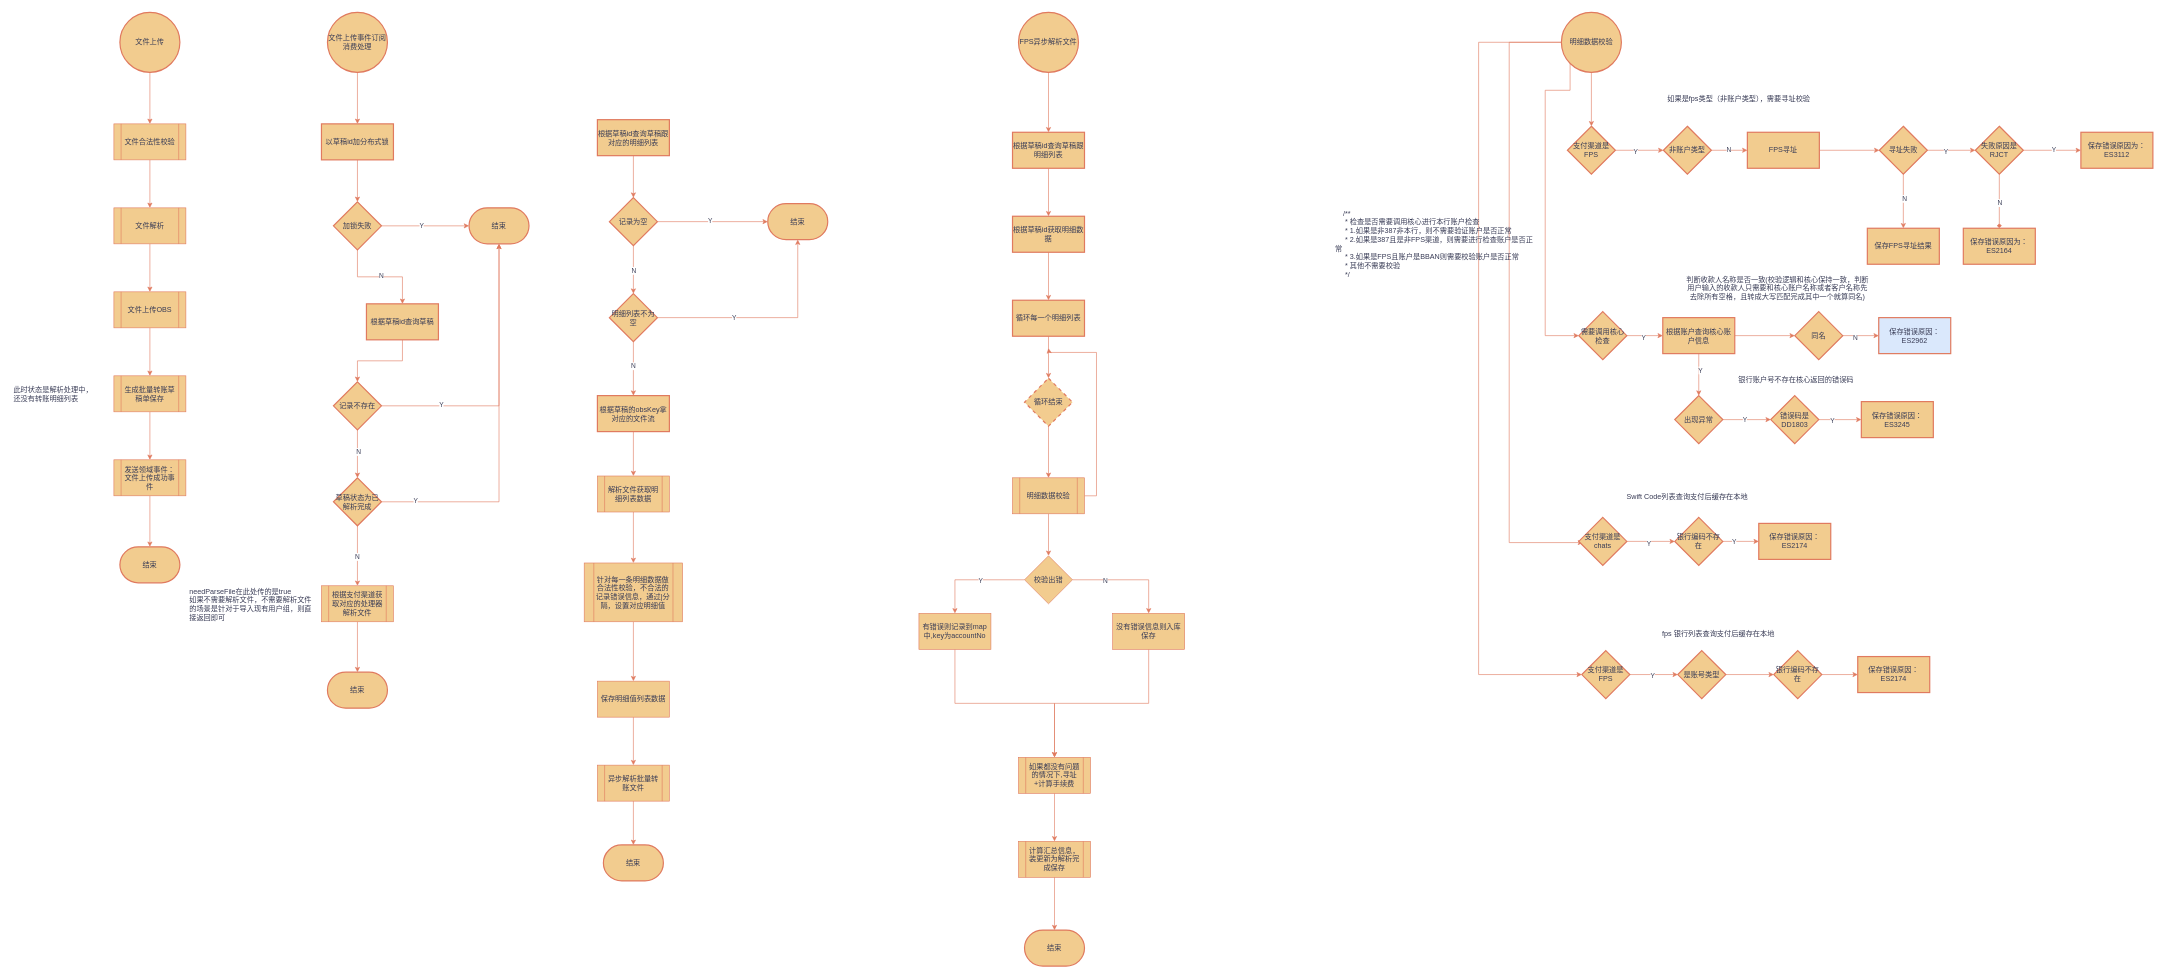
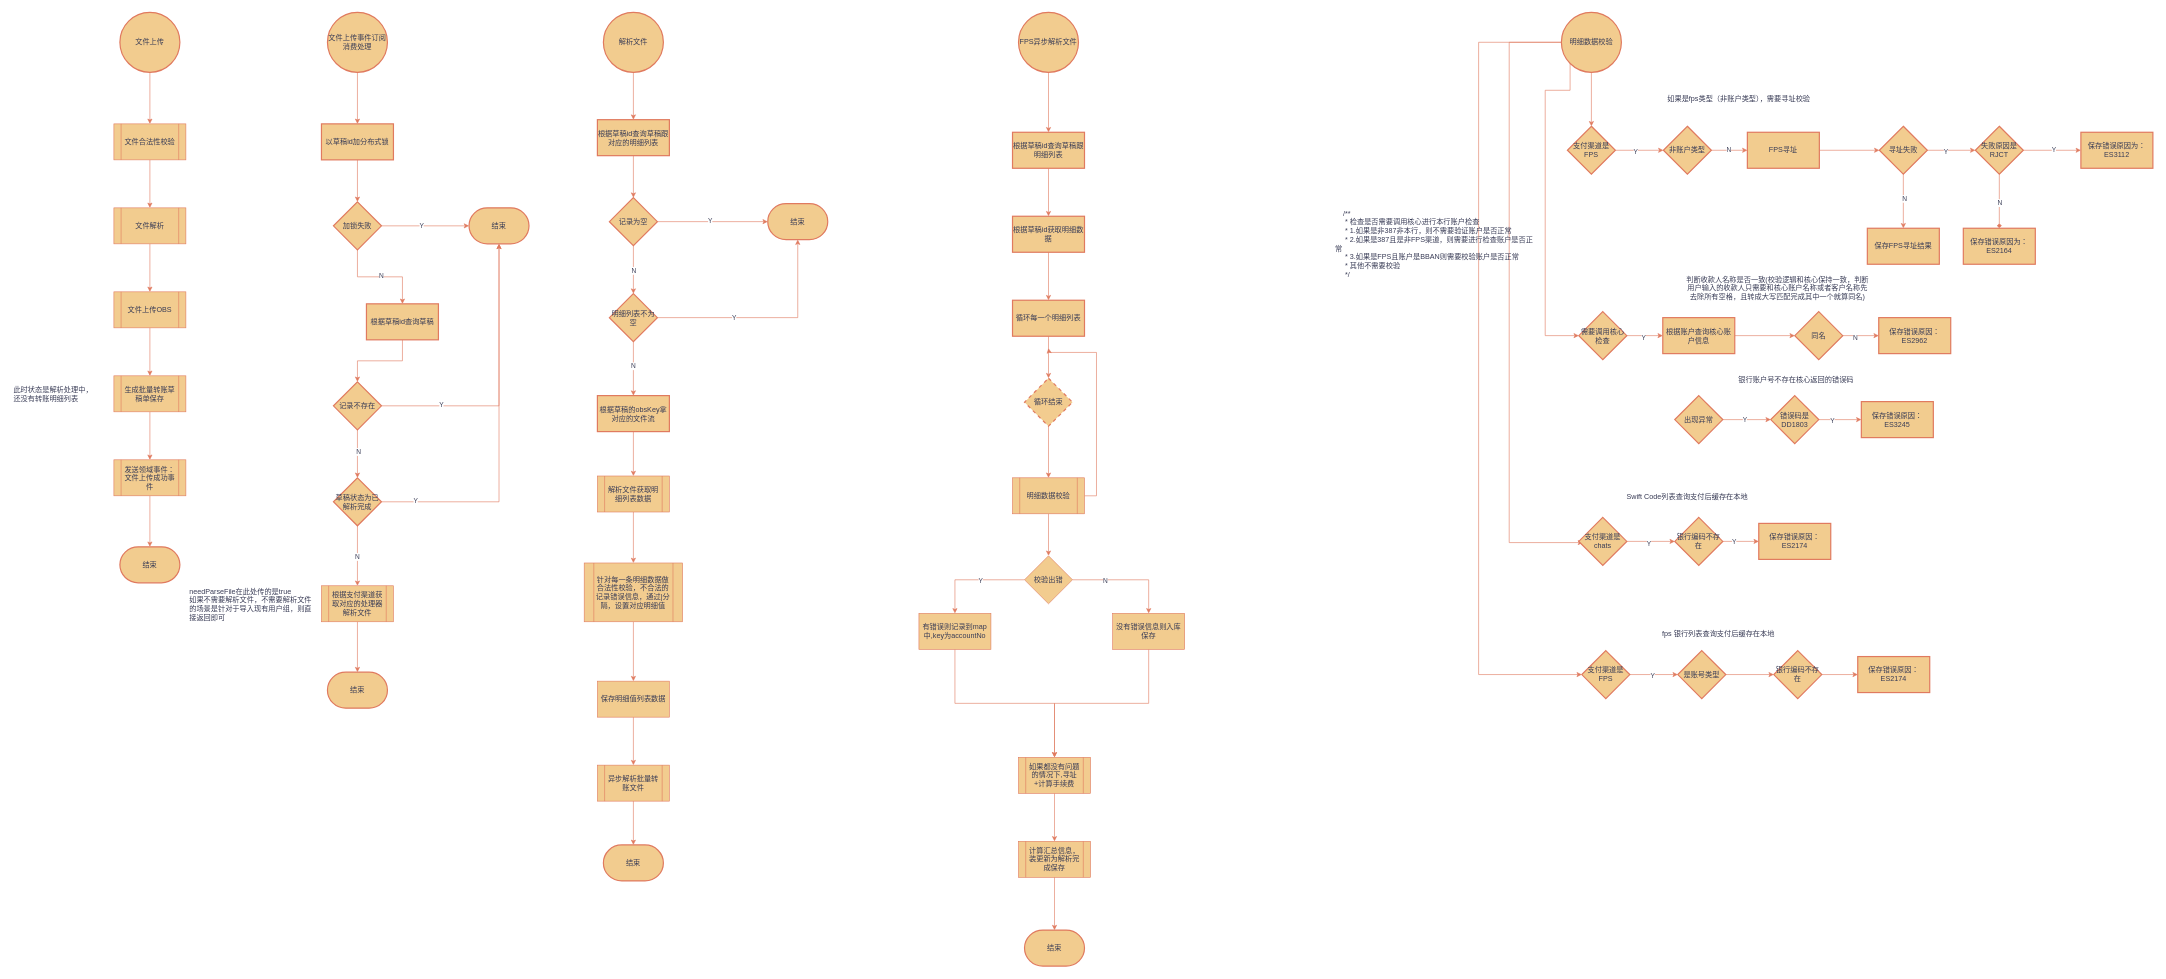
none -> (633, 42)
none -> (633, 94)
(1915, 336) -> (1915, 336)
(1699, 370) -> none
